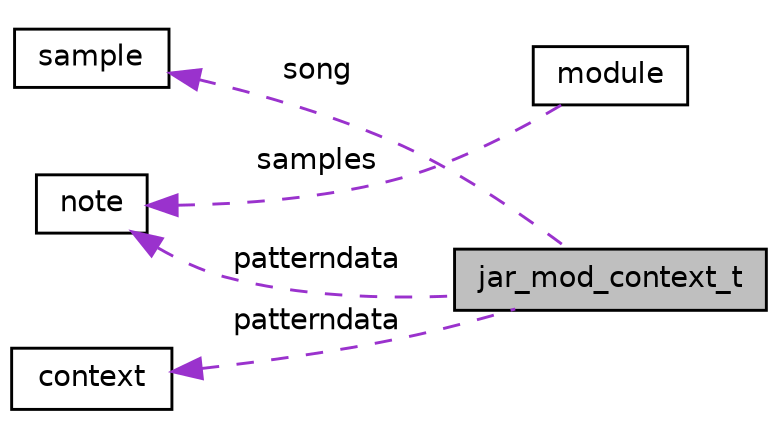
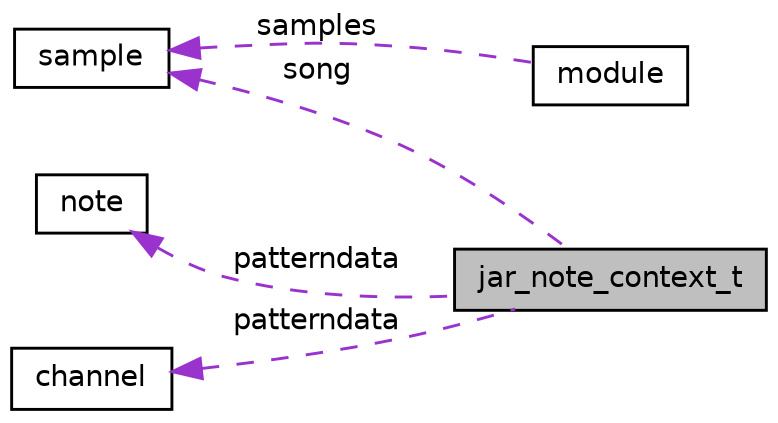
(379, 184) -> (367, 44)
(610, 280) -> (610, 280)
(92, 379) -> (92, 379)
